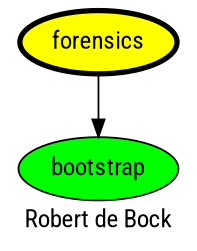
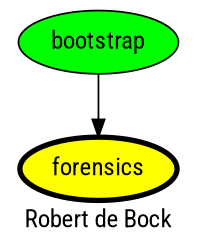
(98, 97) -> (98, 97)
